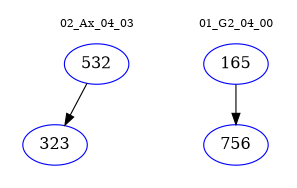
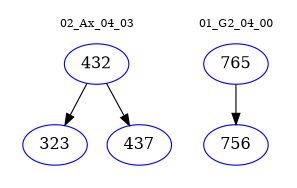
(97, 64) -> (97, 64)
(236, 64) -> (236, 64)
none -> (139, 145)
